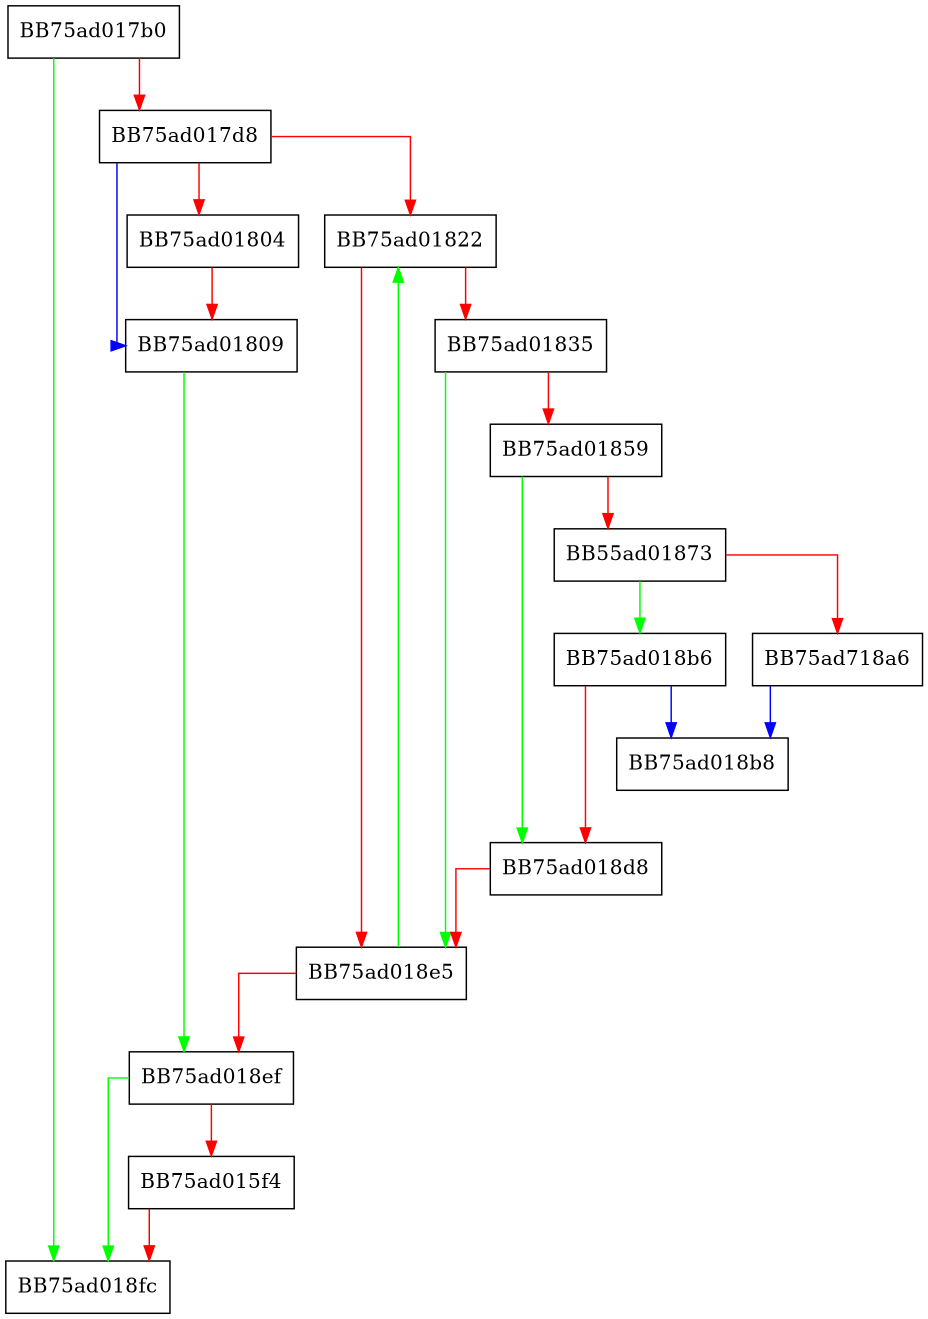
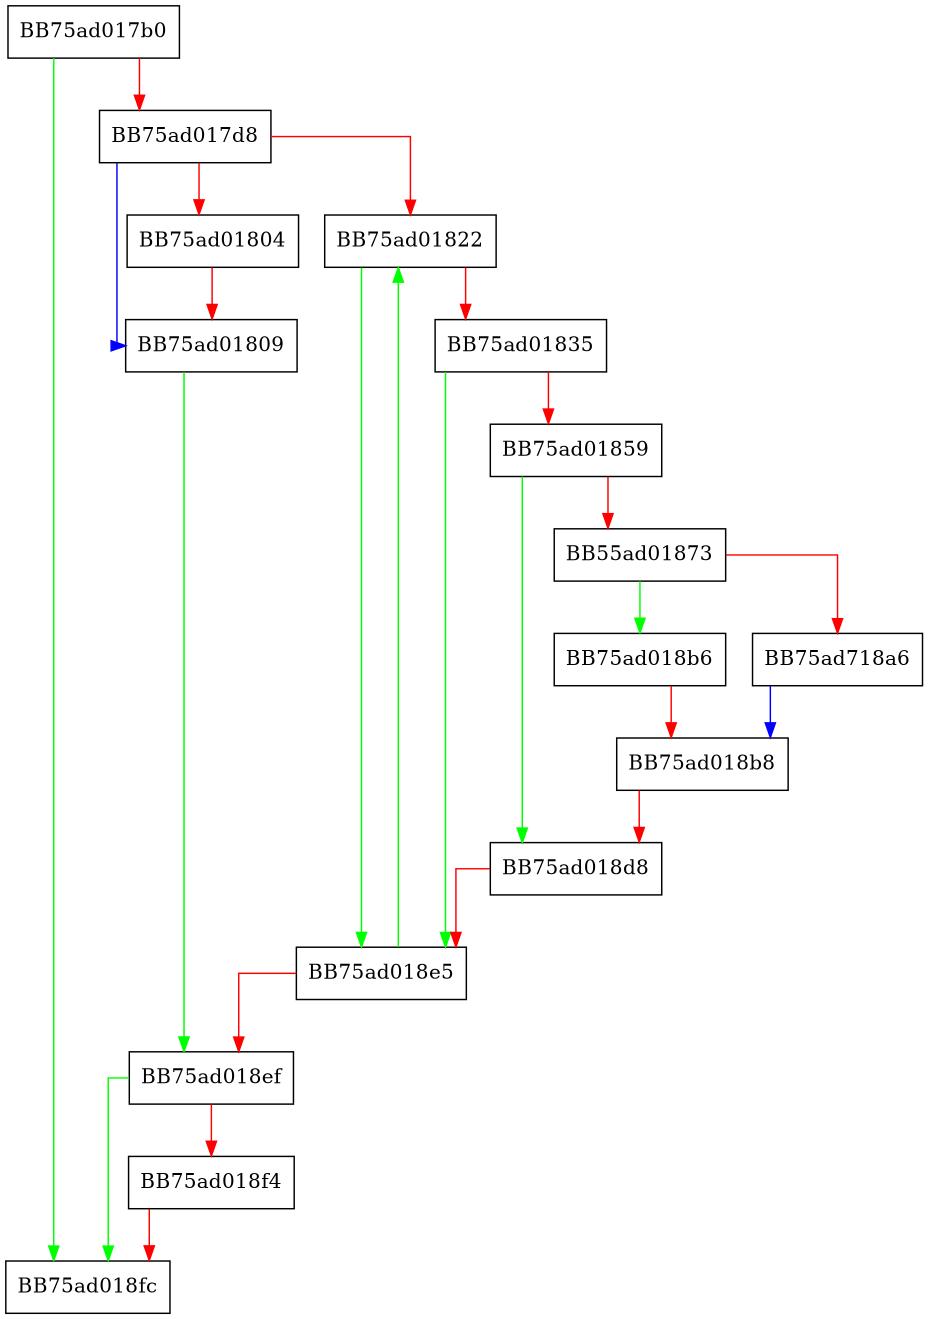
(361, 600) -> (361, 600)
(671, 704) -> (671, 704)
(585, 757) -> (639, 809)
(211, 1183) -> (211, 1183)
